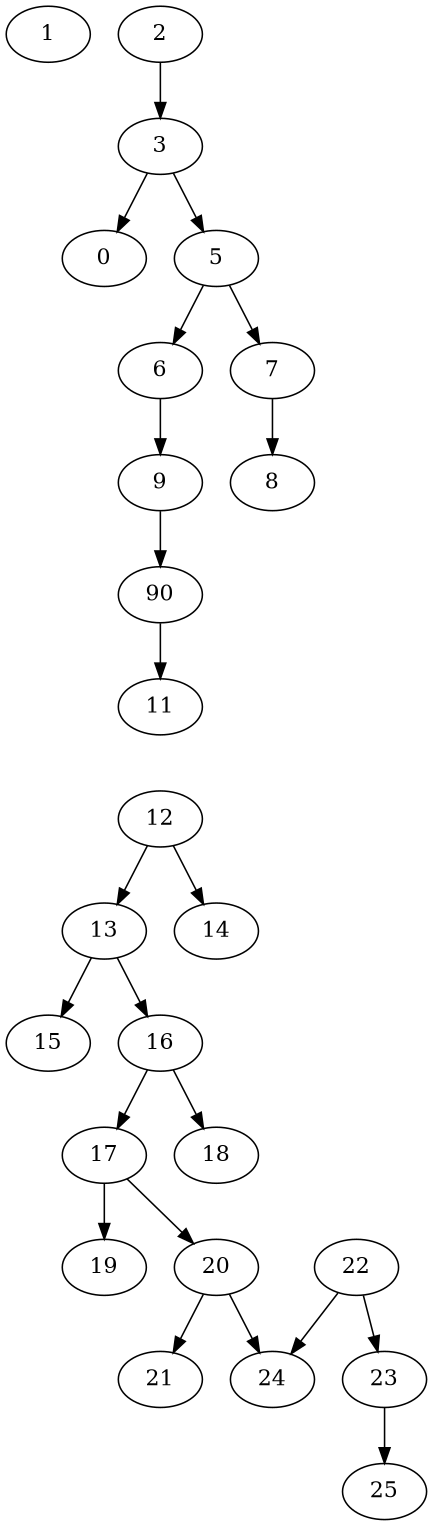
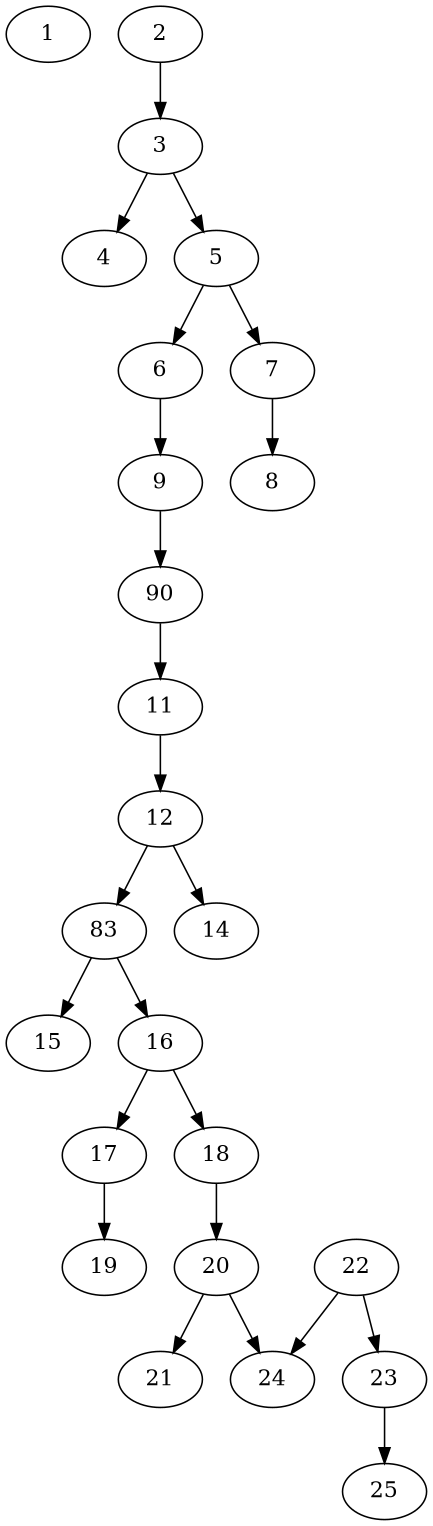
(104, 258) -> (104, 258)
none -> (160, 755)
(104, 931) -> (104, 931)
(155, 1206) -> (216, 1204)
